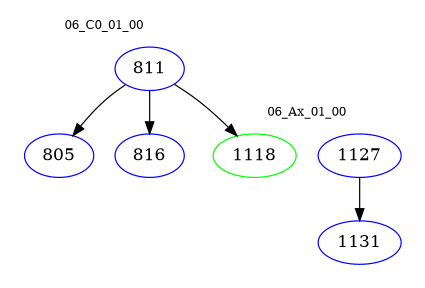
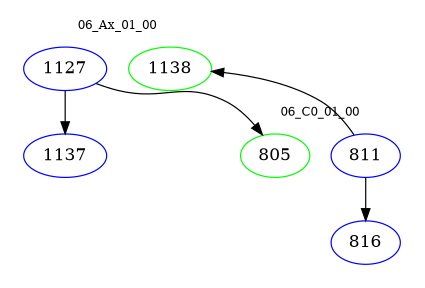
(101, 104) -> (180, 92)
(59, 156) -> (275, 156)
(255, 156) -> (170, 69)
(360, 243) -> (65, 156)
